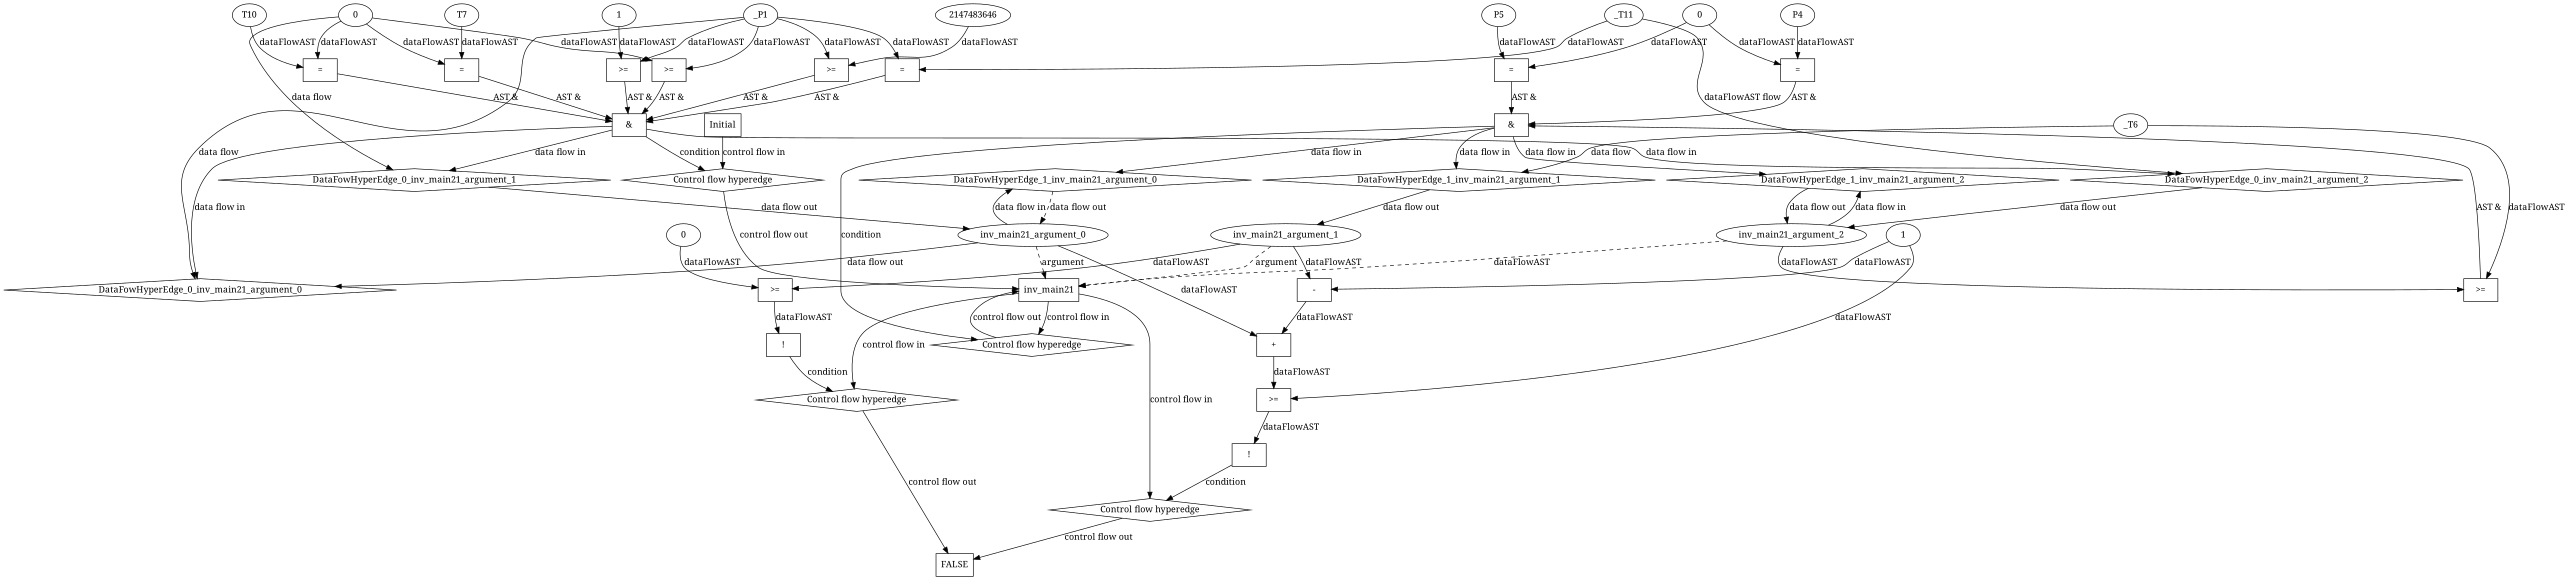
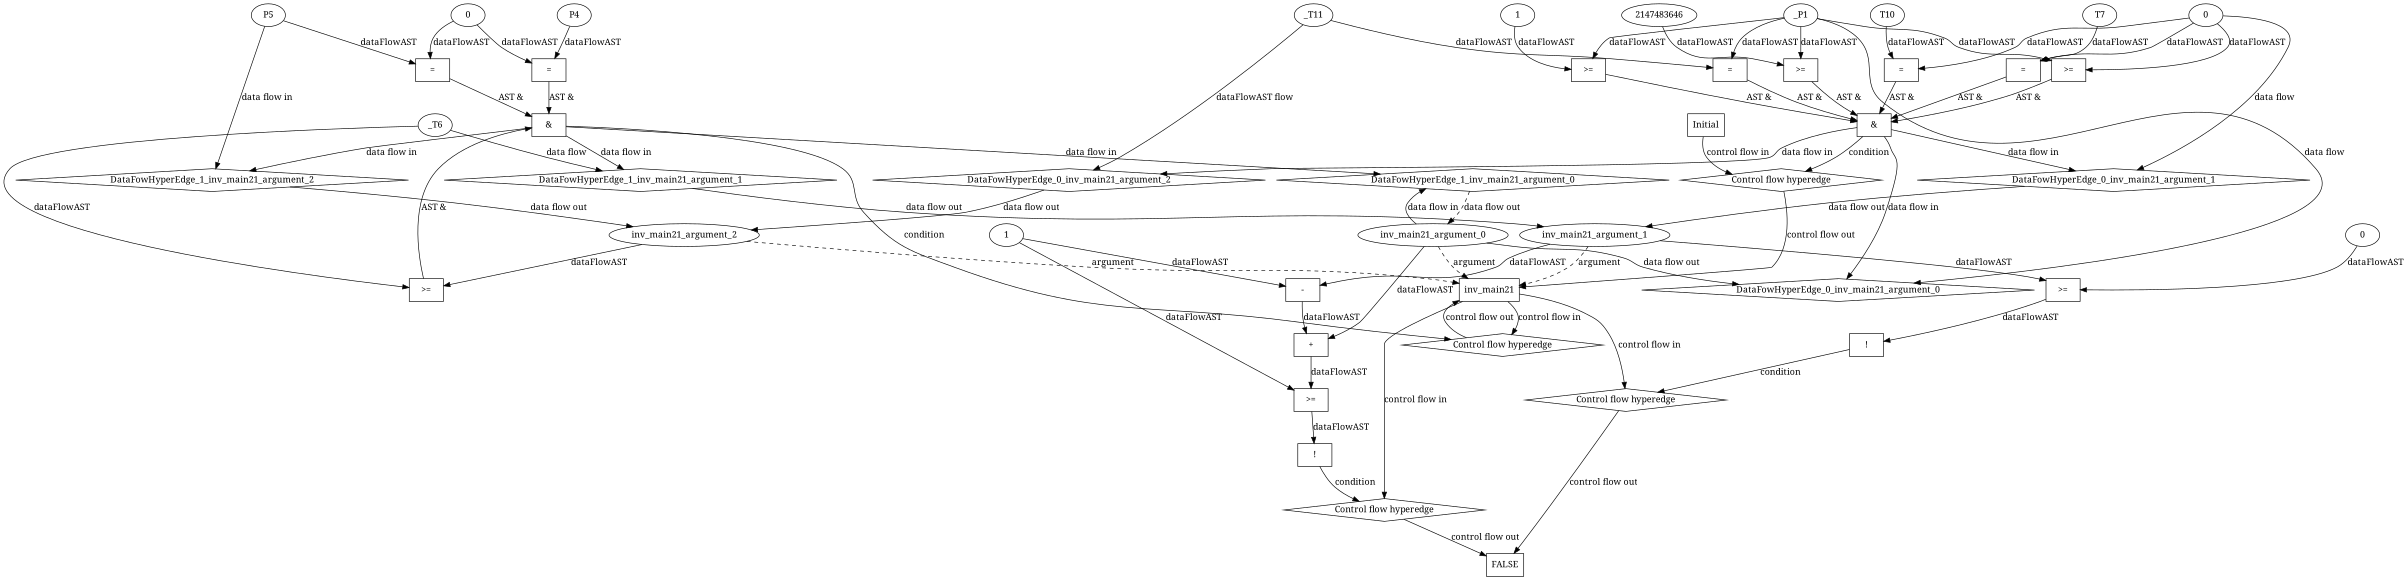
(714, 207) -> (1838, 202)
(1846, 214) -> (241, 94)
(1522, 263) -> (1113, 263)
